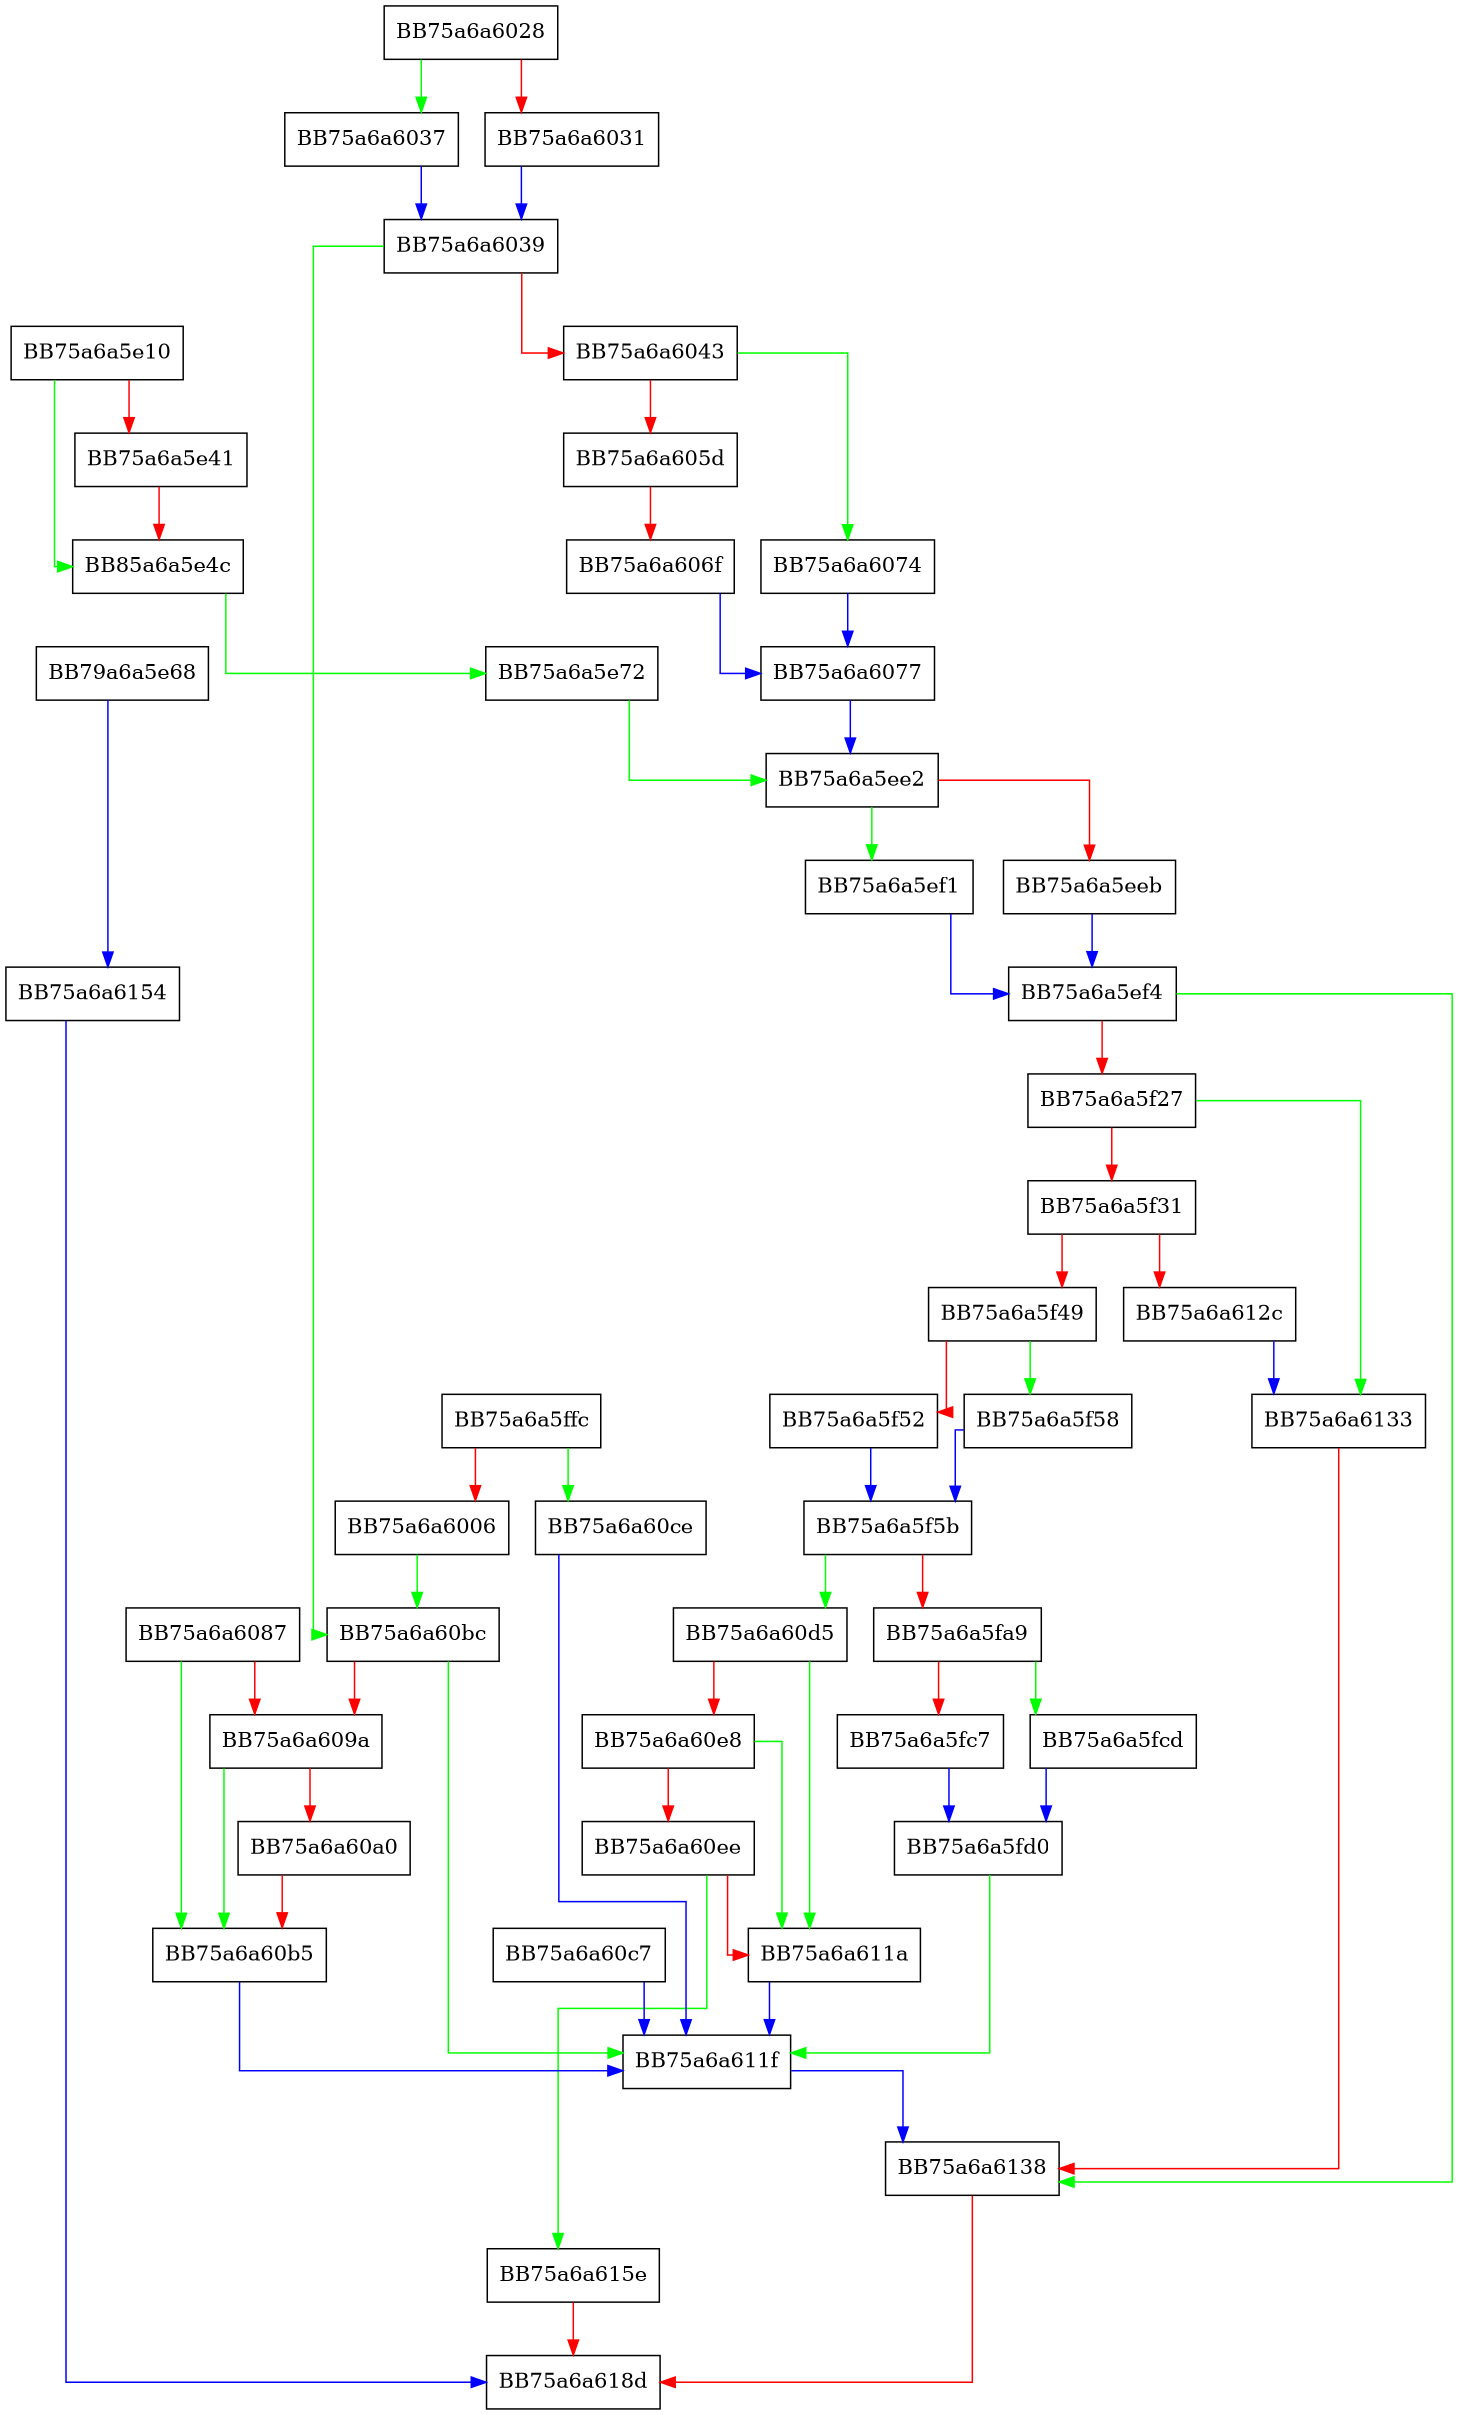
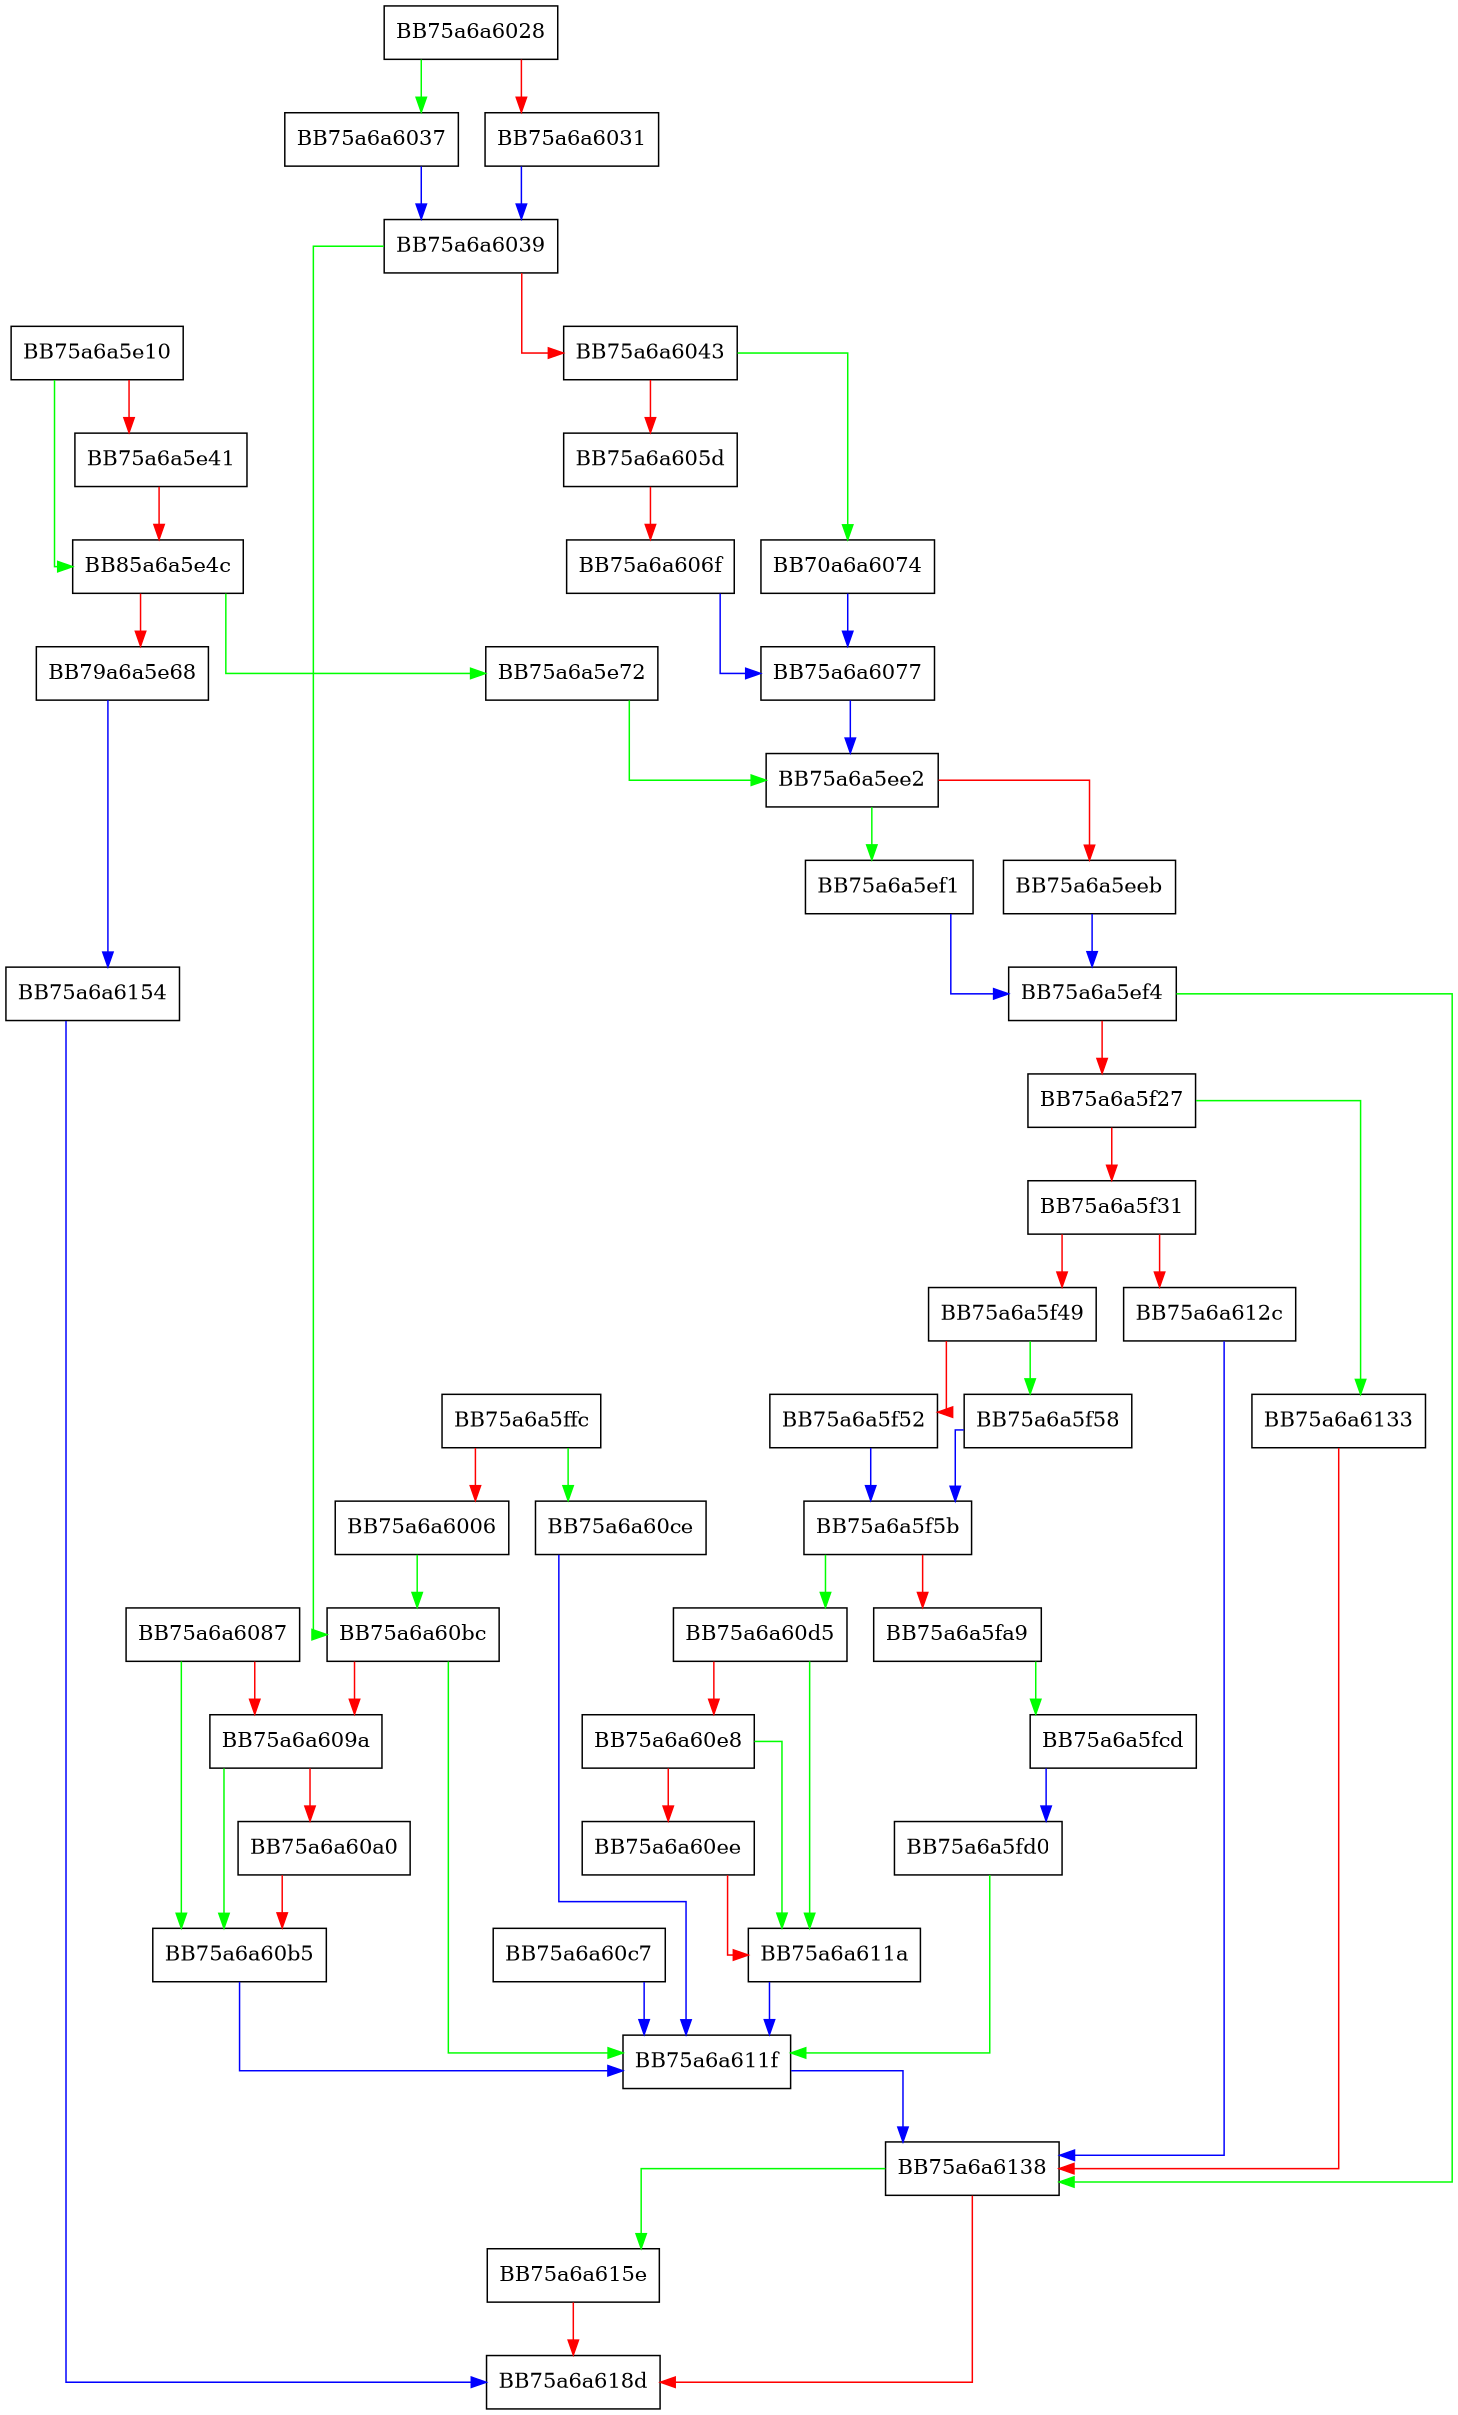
(848, 567) -> (848, 567)
none -> (141, 612)
(1274, 1360) -> (1224, 1823)
(920, 1741) -> none
(586, 2008) -> (731, 2169)
